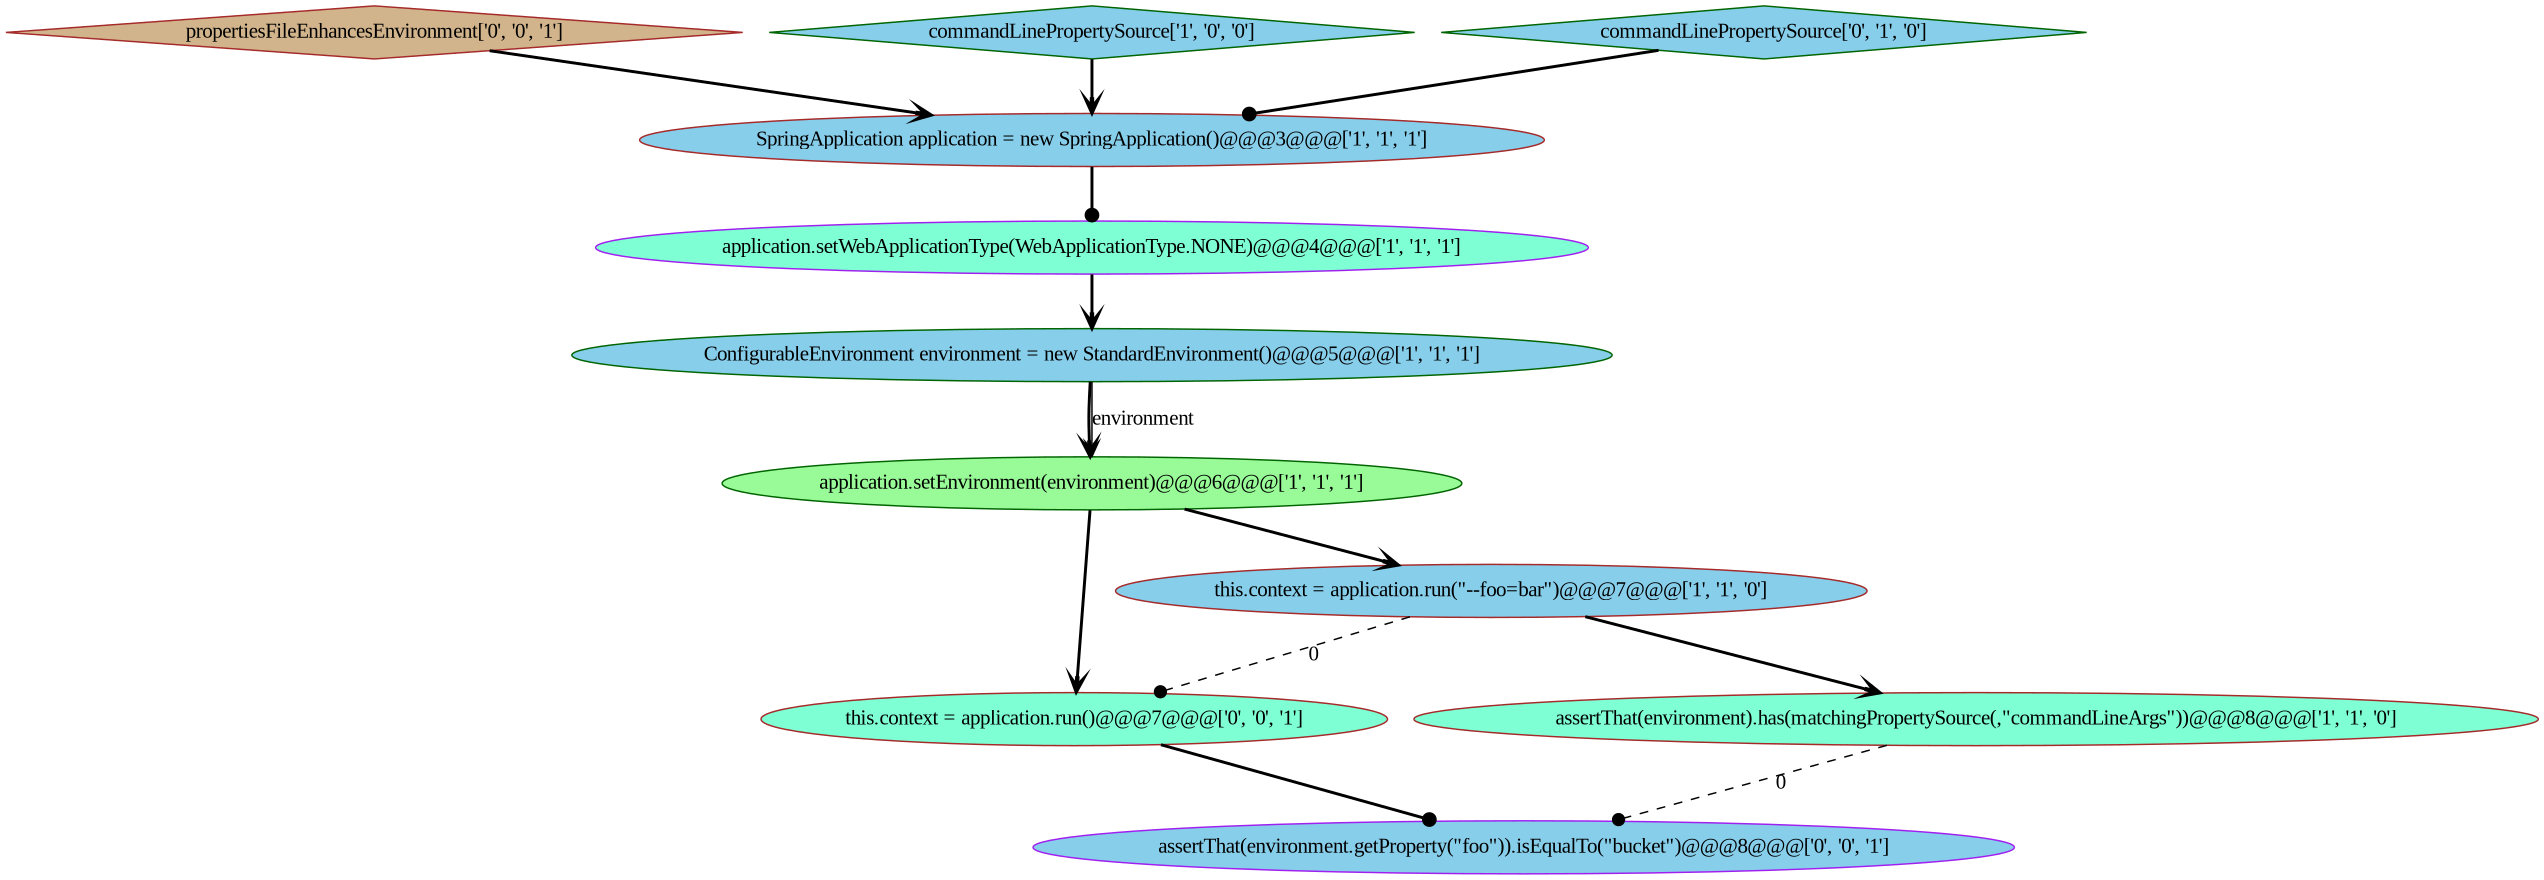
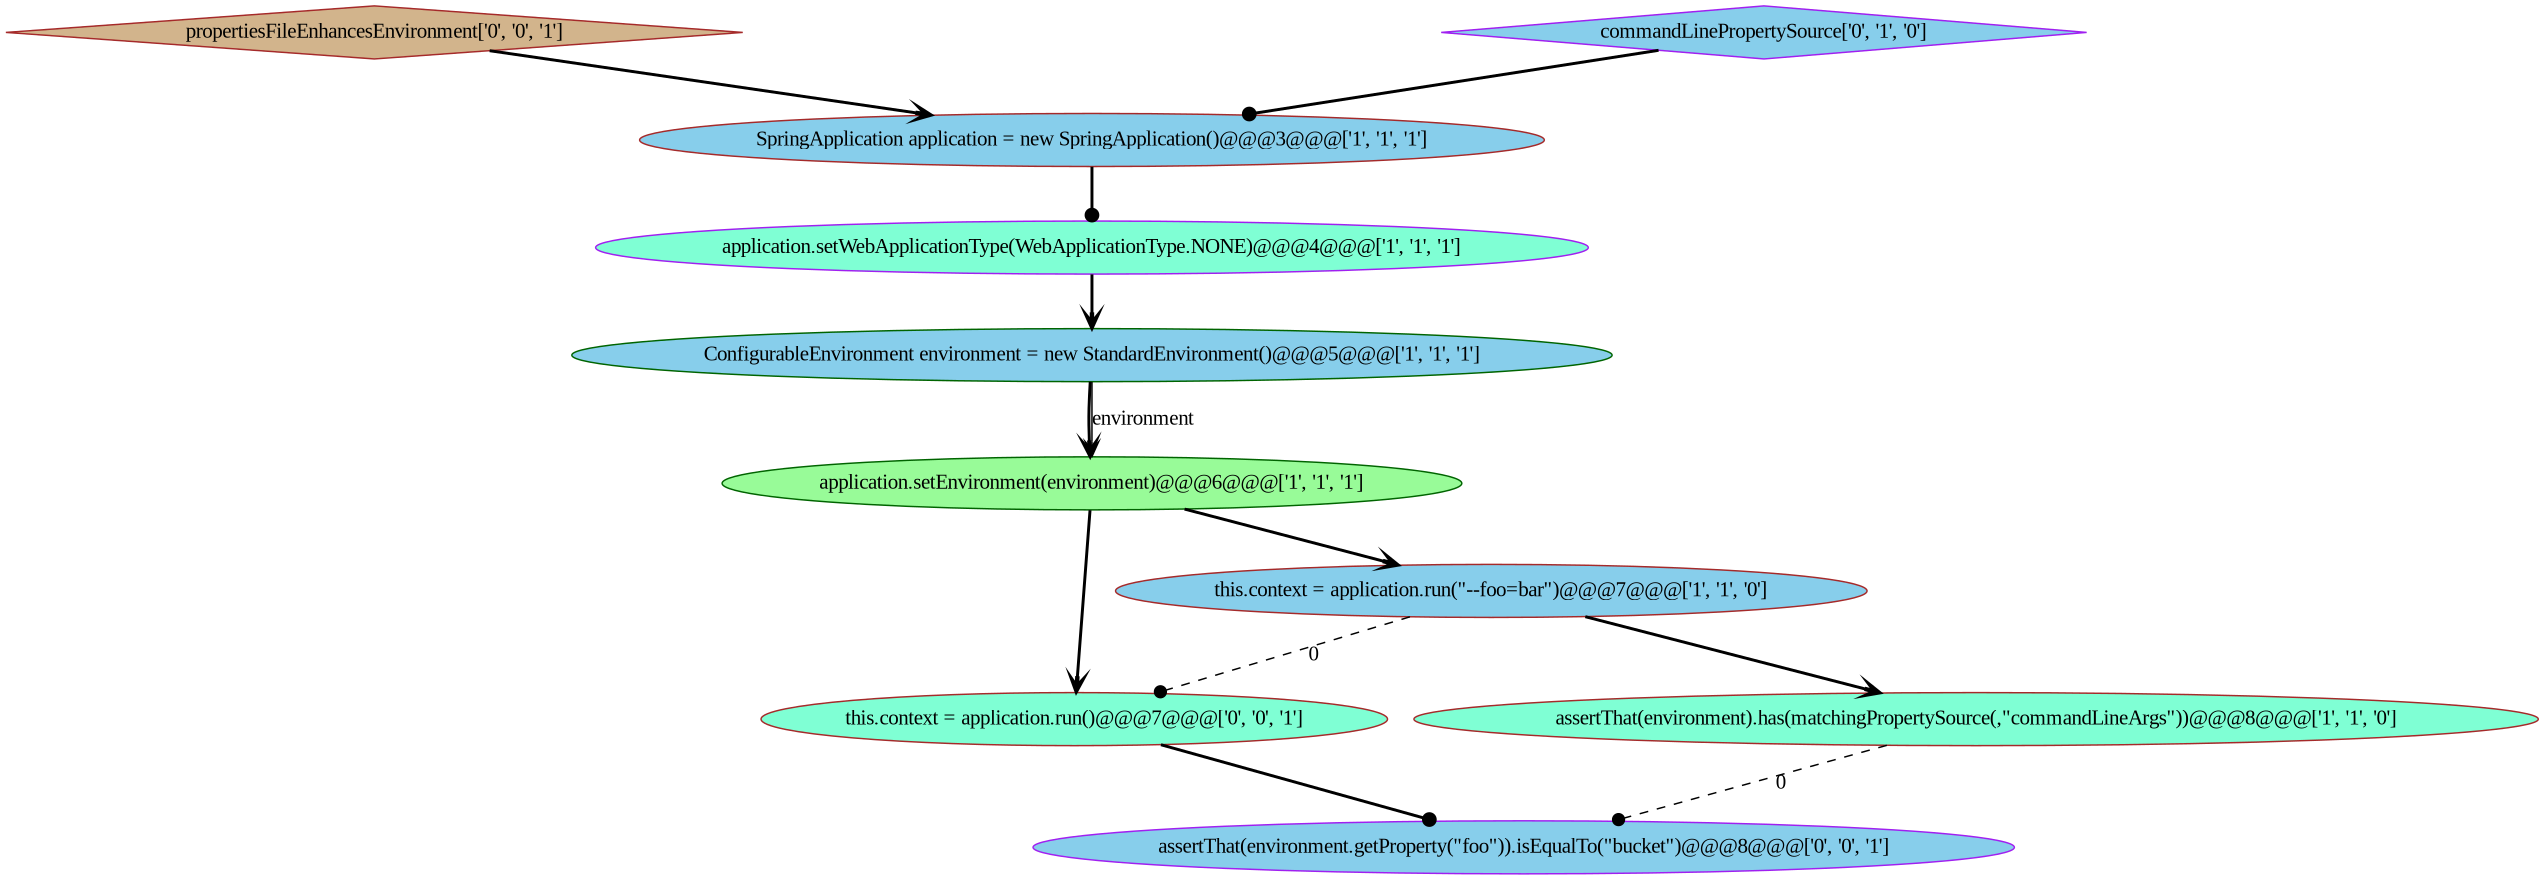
(1092, 32) -> none
(1764, 32) -> (1764, 32)
